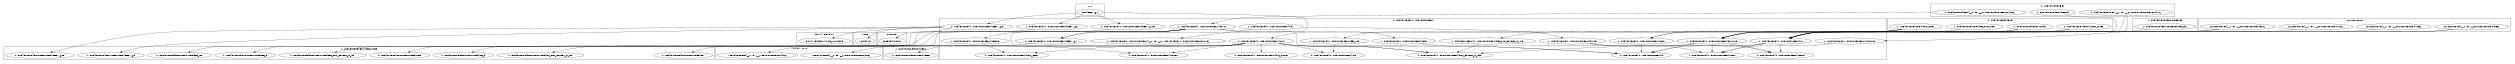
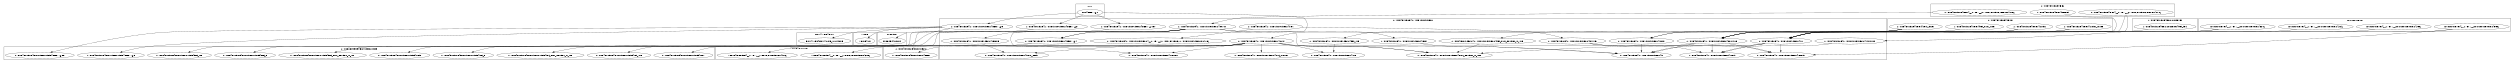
(2122, 31) -> (2134, 47)
(799, 49) -> (799, 49)
none -> (619, 55)
